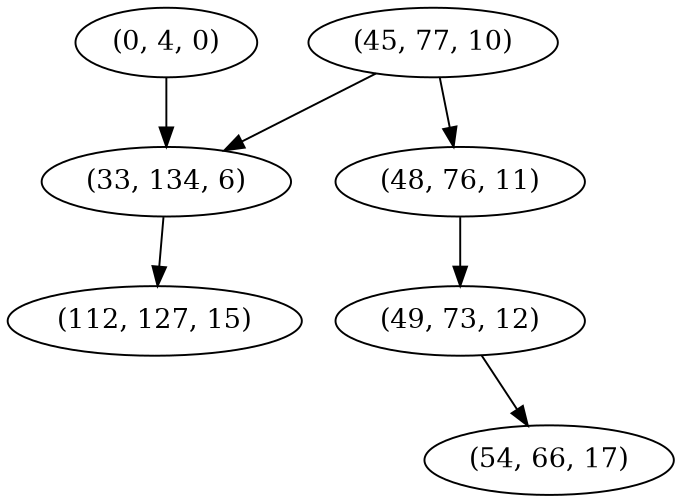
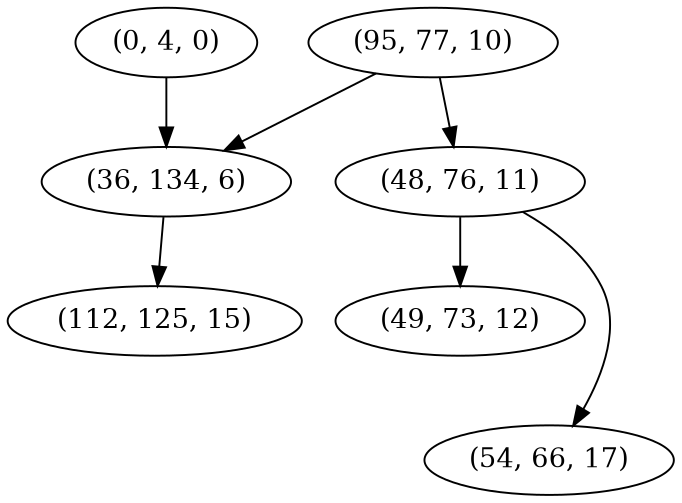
(433, 43) -> (433, 43)
(166, 182) -> (166, 182)
(155, 321) -> (155, 321)
(499, 383) -> (605, 295)
